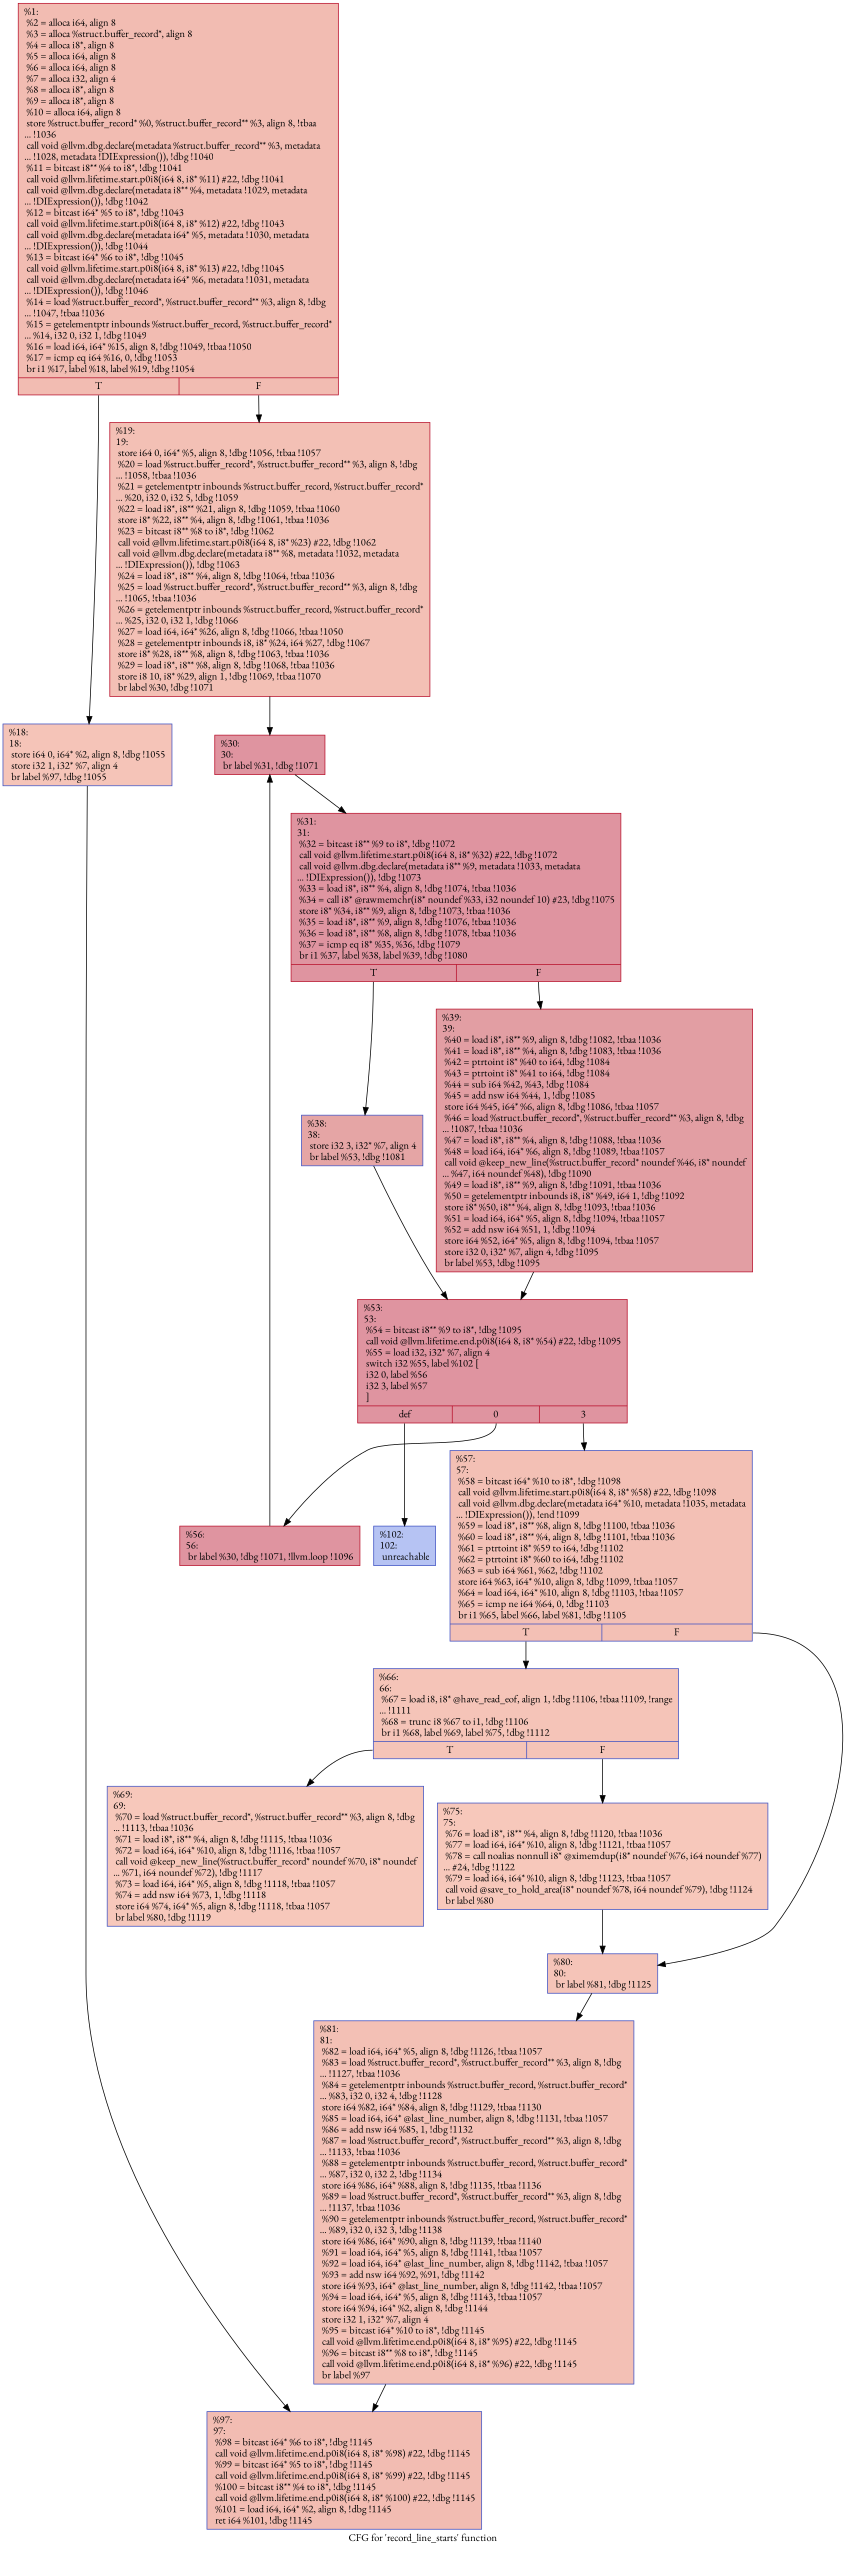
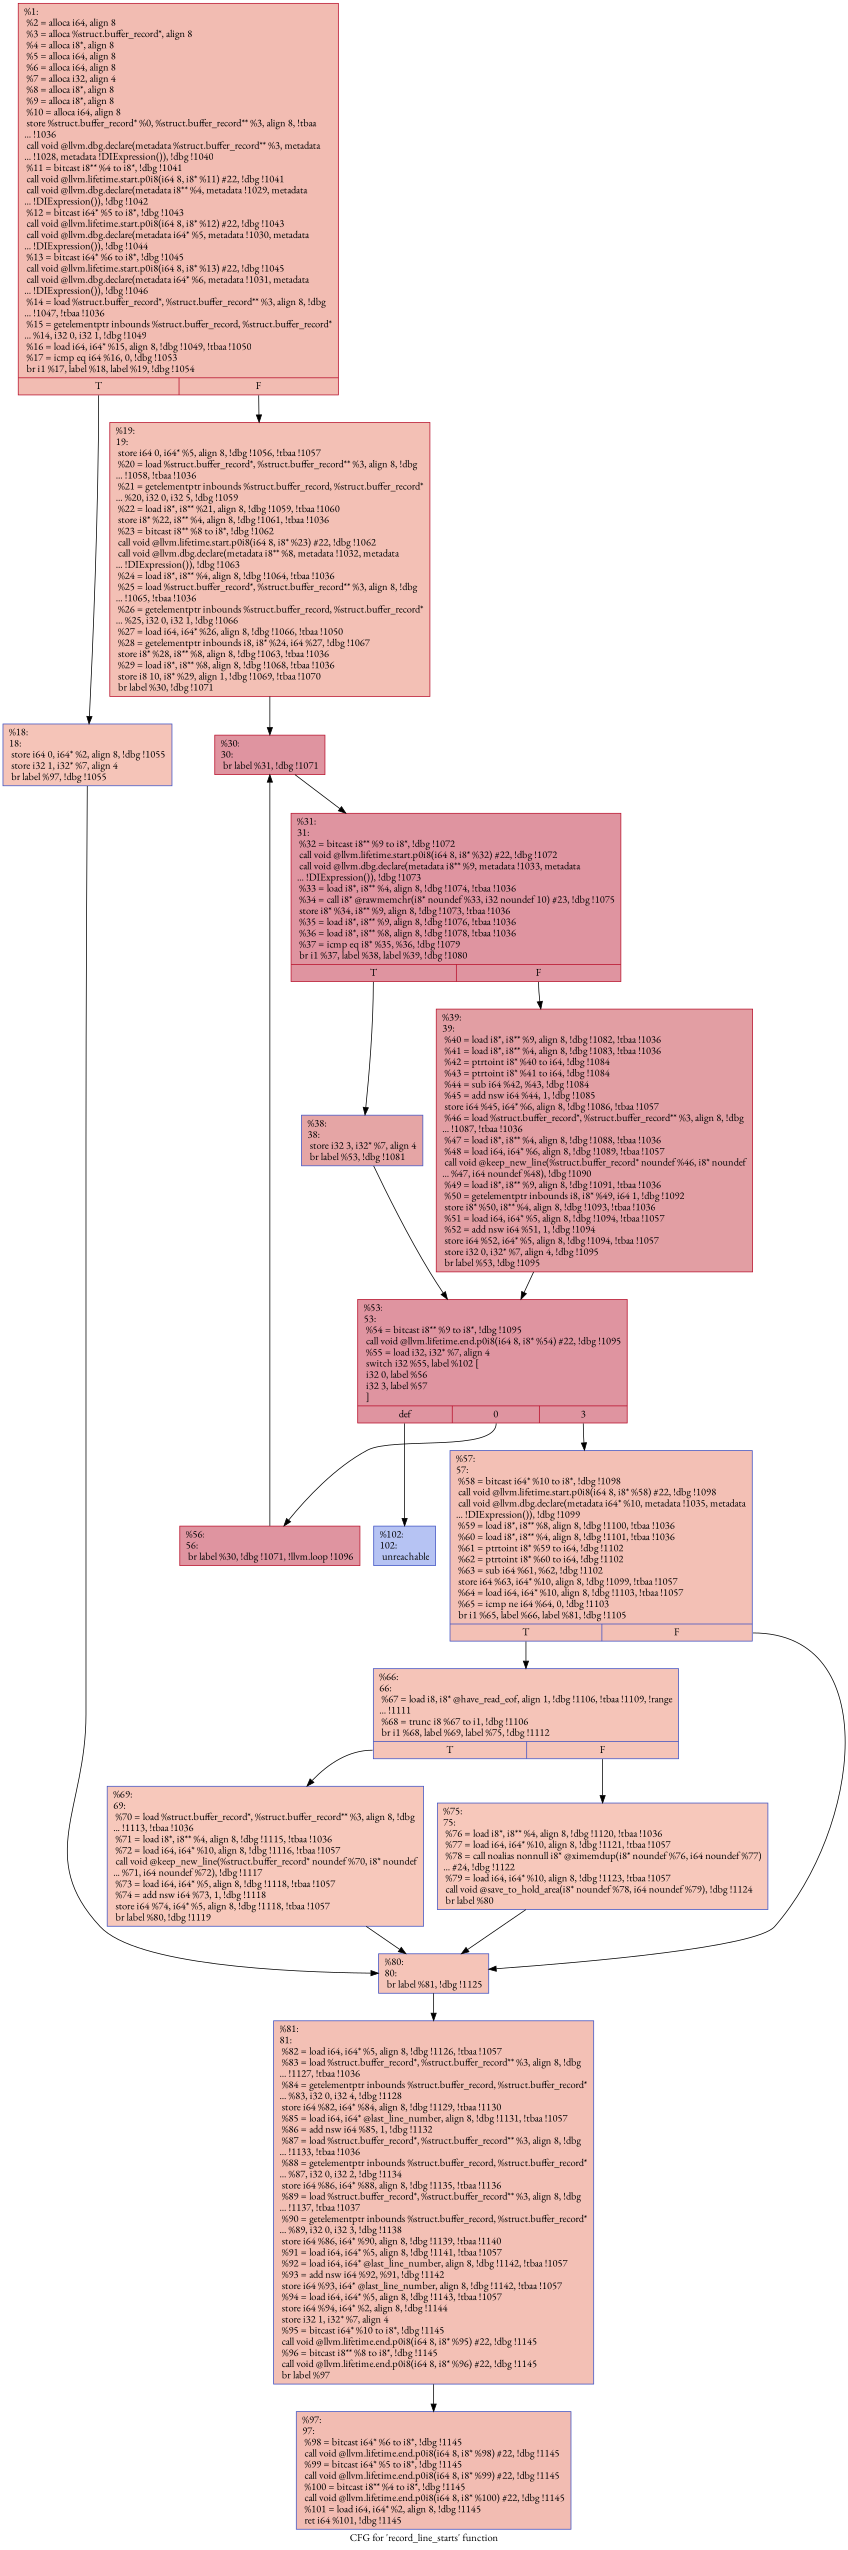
(518, 1515) -> (518, 1515)
(86, 1622) -> (86, 1501)
none -> (383, 1938)
(360, 2208) -> (320, 2208)
